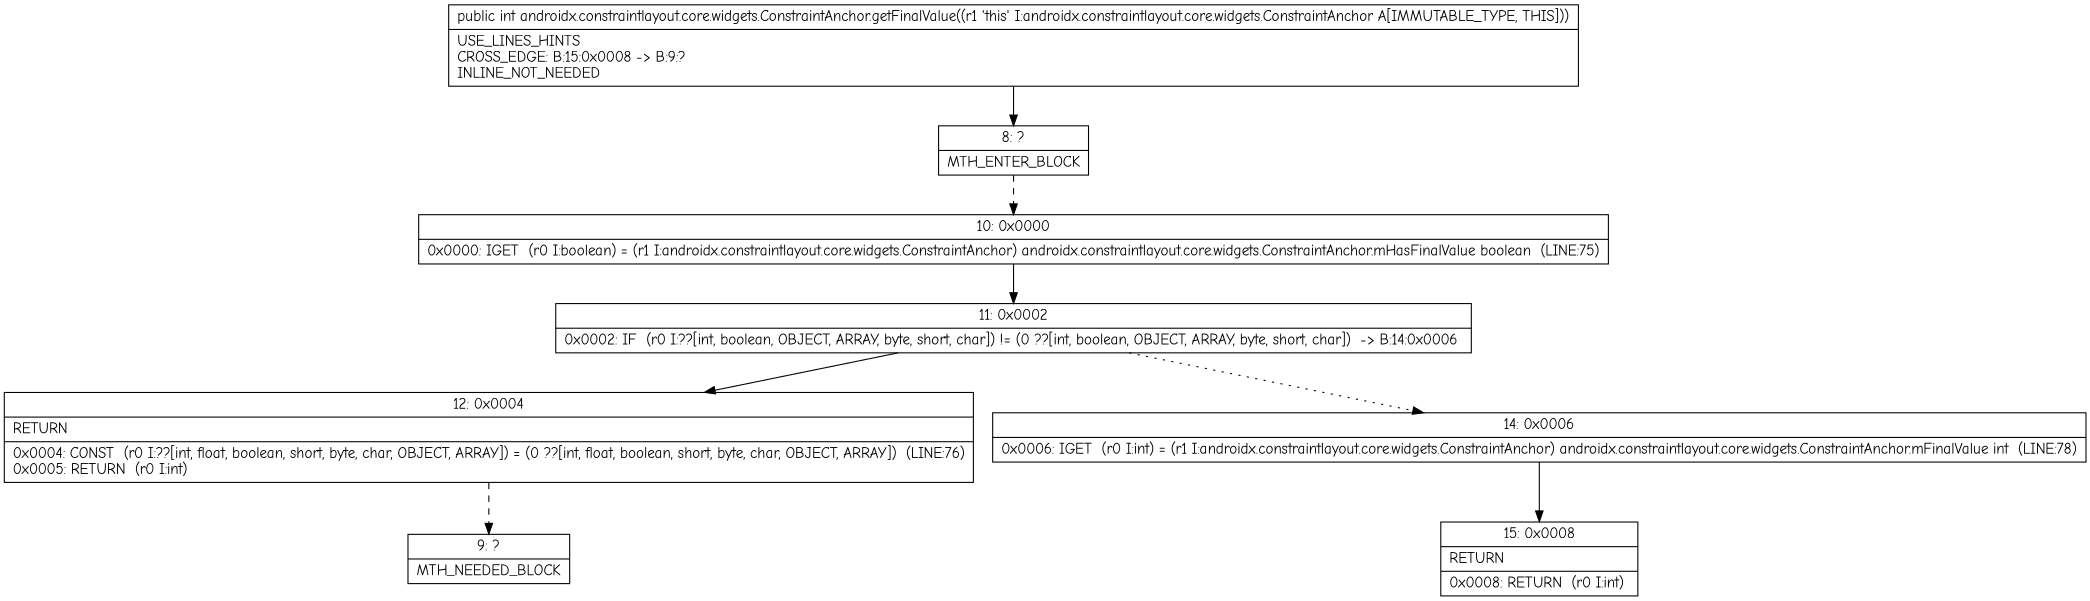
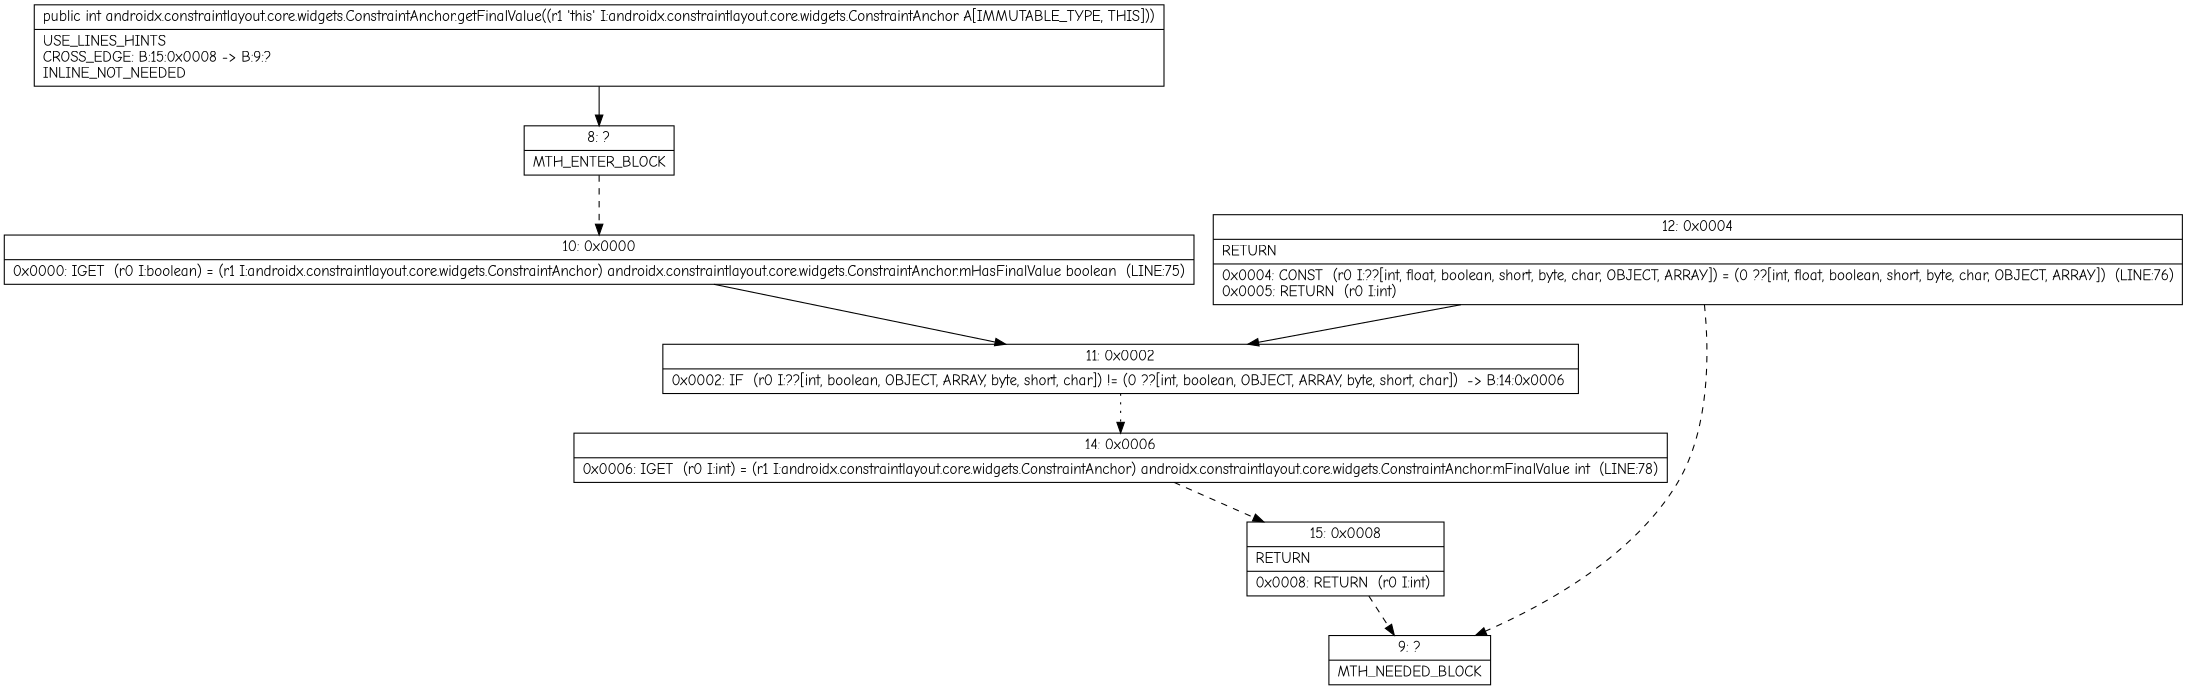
(806, 372) -> (1360, 323)
(1539, 487) -> (1214, 500)
none -> (1379, 611)
